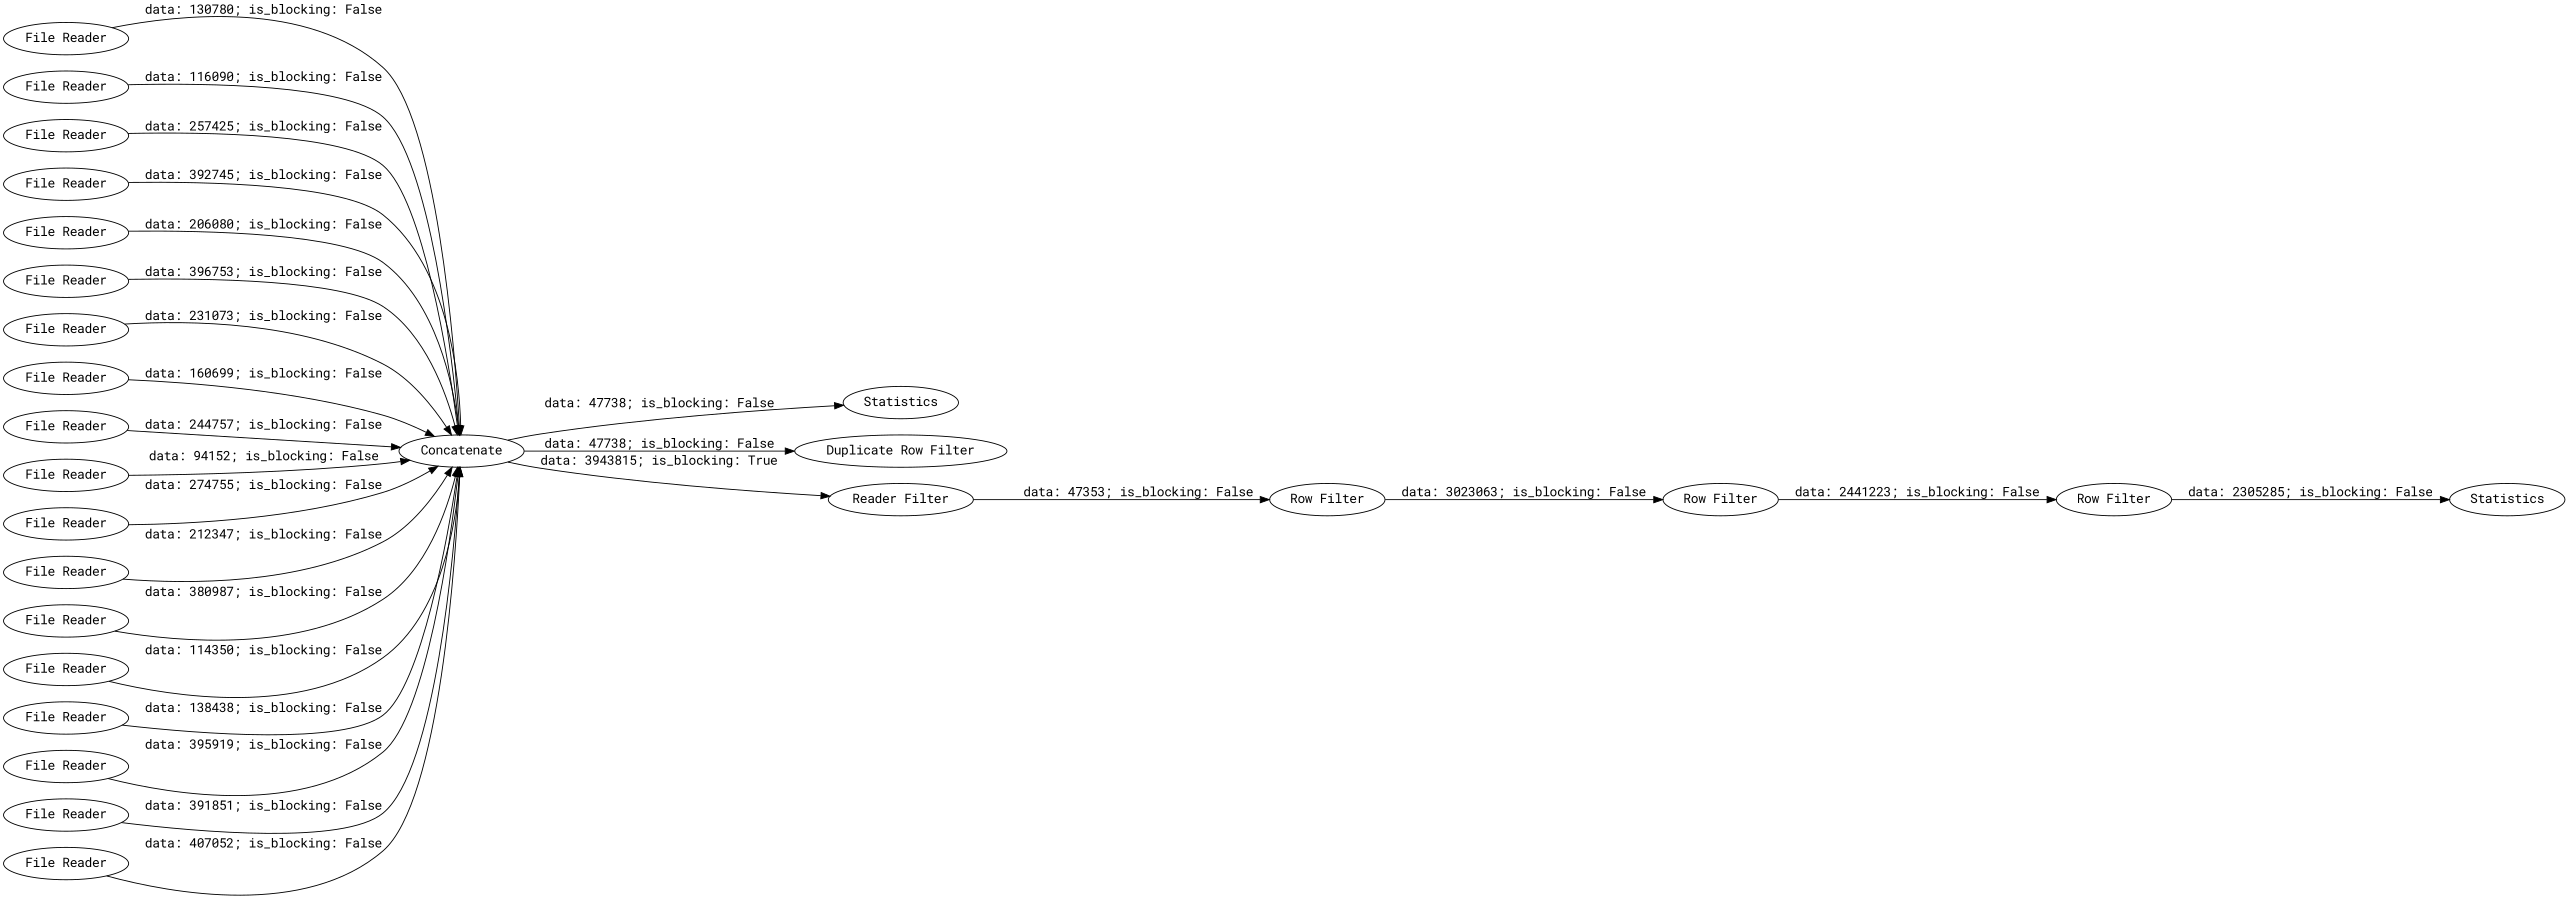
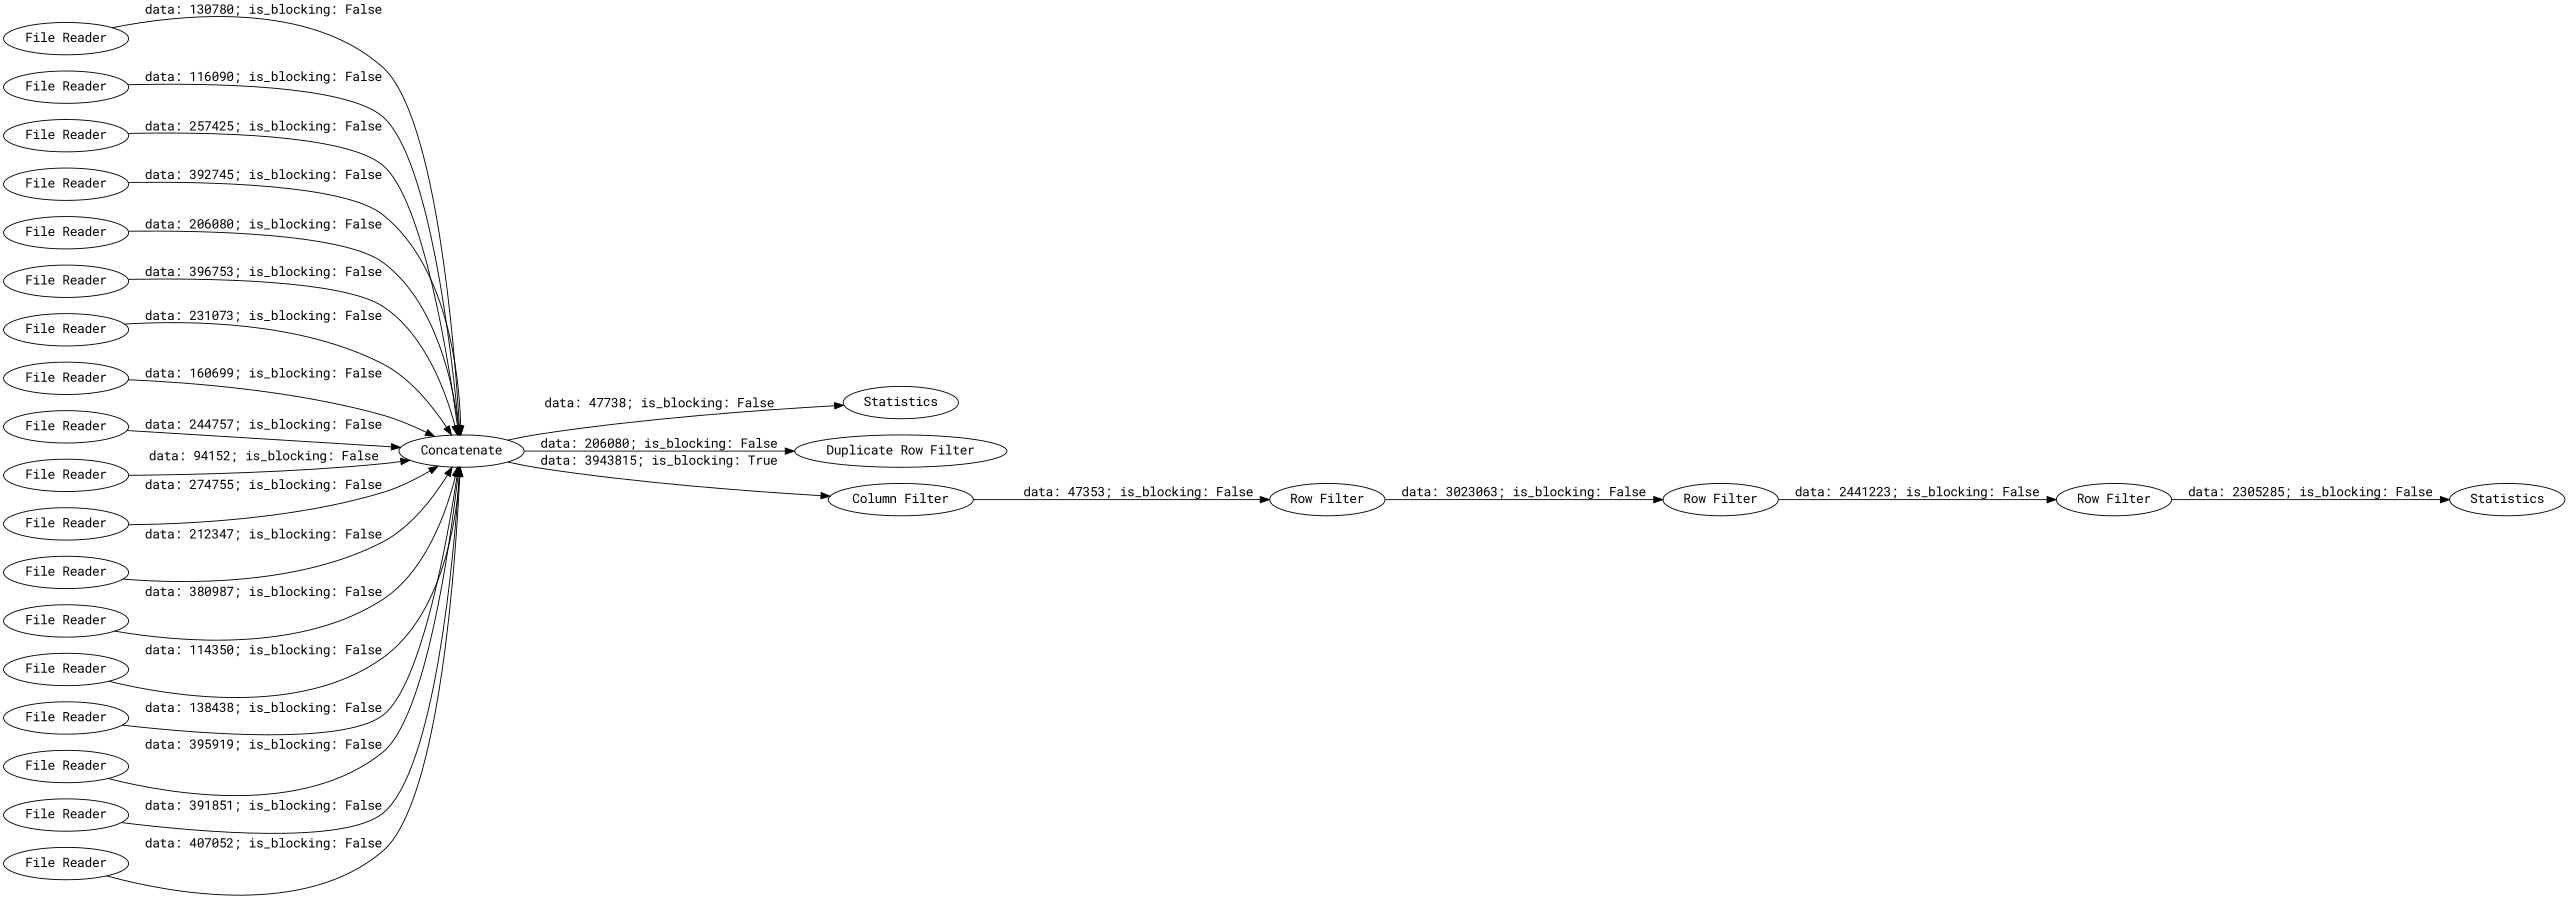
(659, 444) -> (659, 444)
(901, 500) -> (901, 500)
